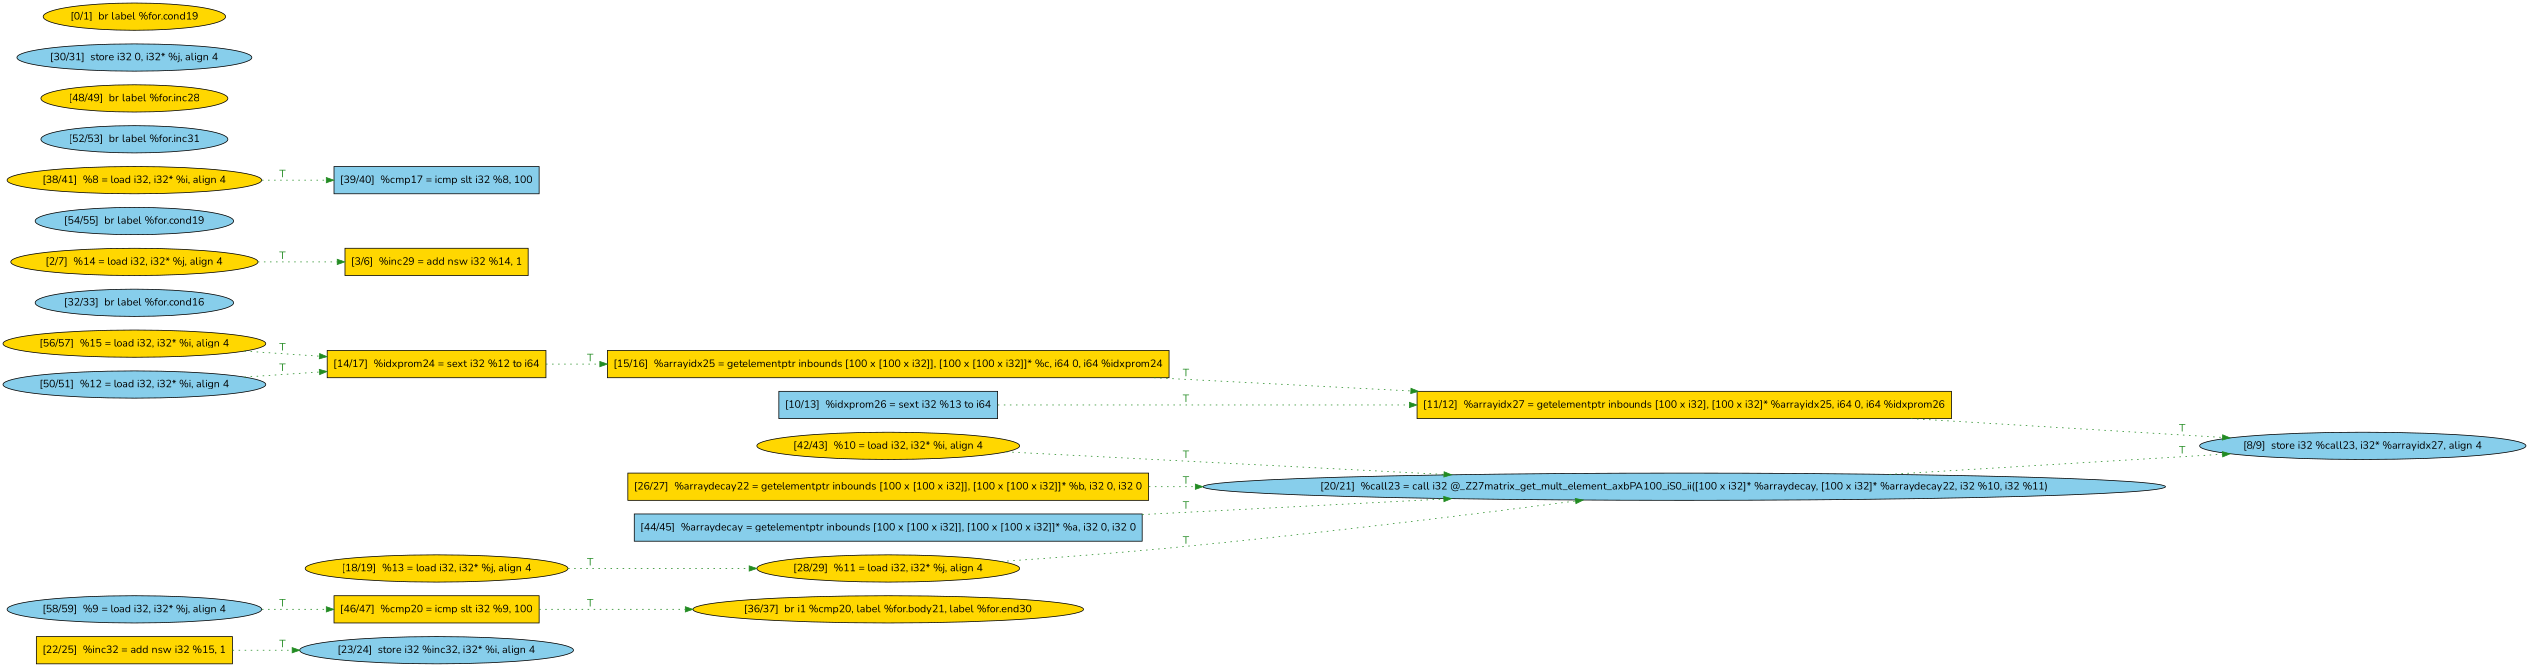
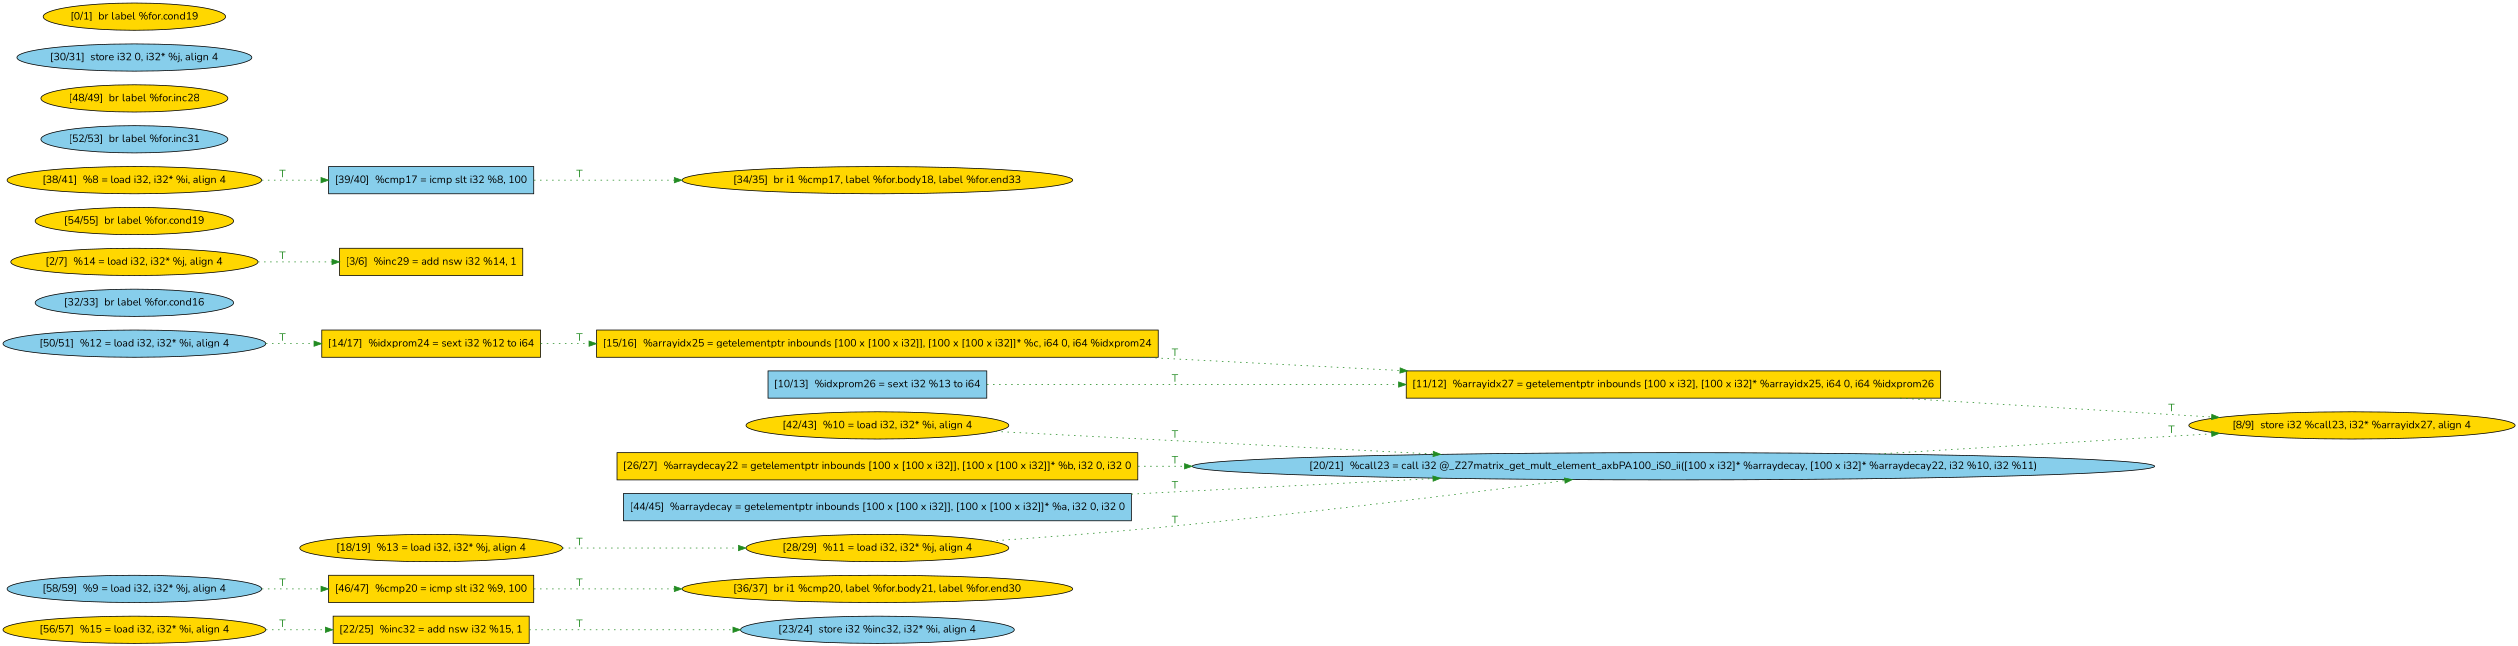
none -> (877, 180)
(134, 221) -> (134, 221)
(282, 354) -> (296, 630)
(2363, 446) -> (2352, 425)
